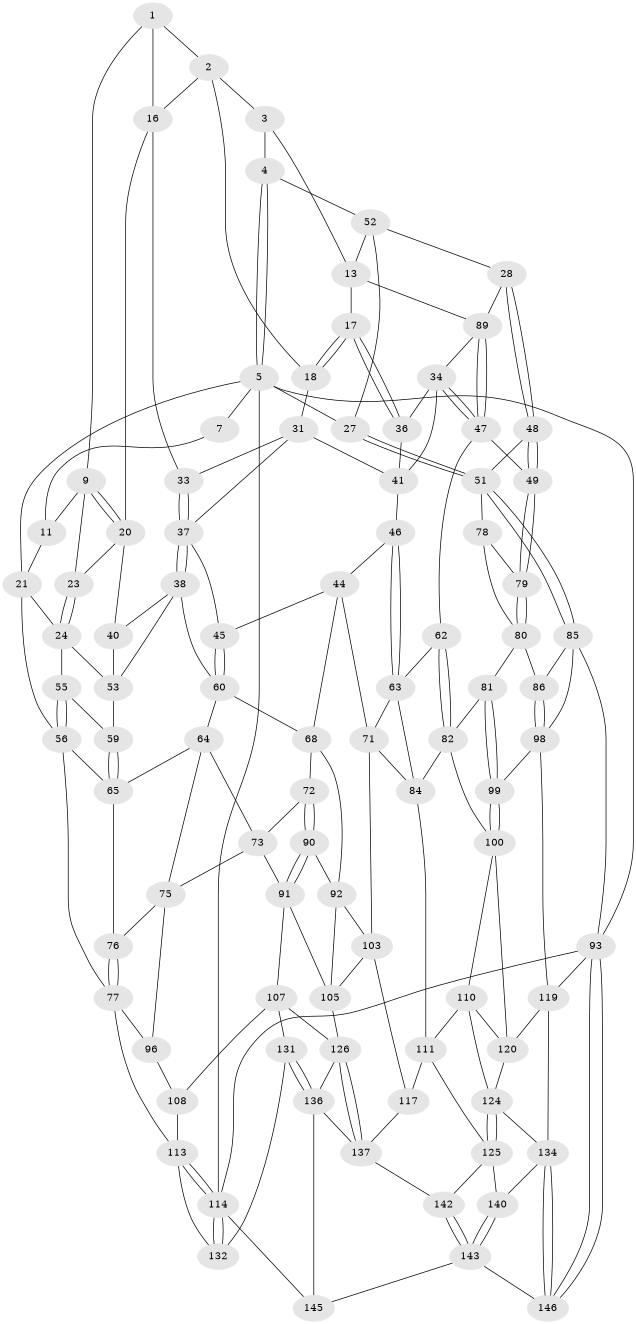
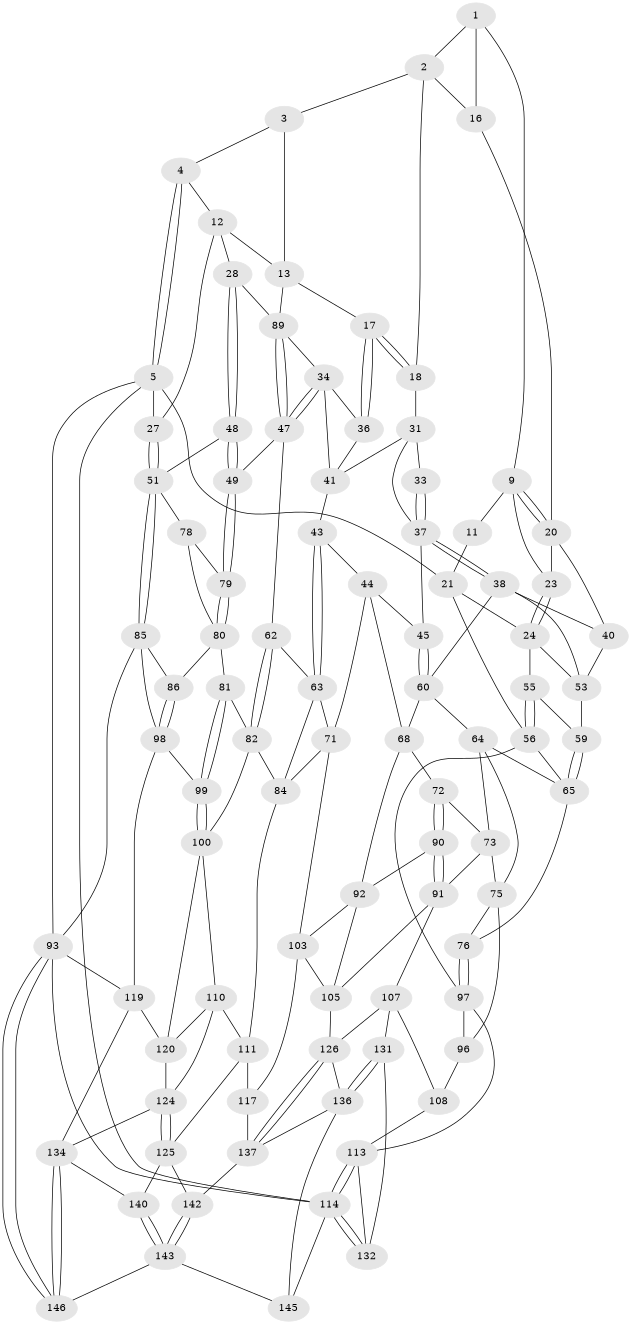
(371, 223) -> (218, 223)
(153, 303) -> none
(220, 429) -> none
(396, 533) -> (317, 533)
(113, 998) -> (464, 998)
